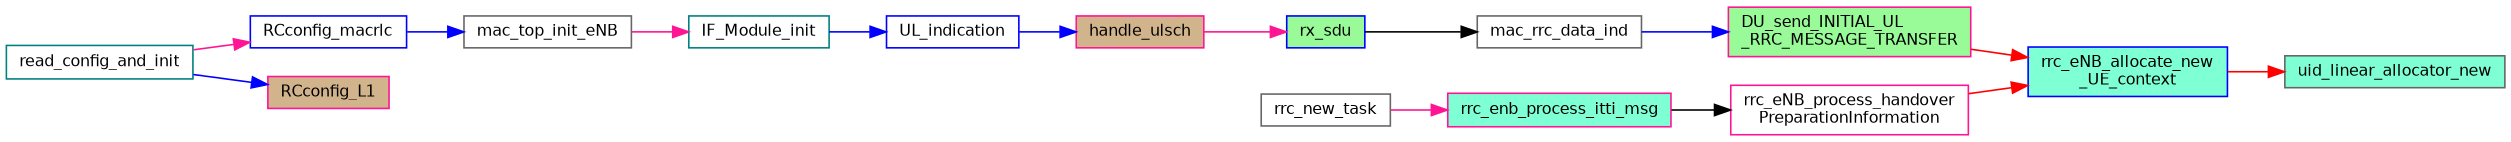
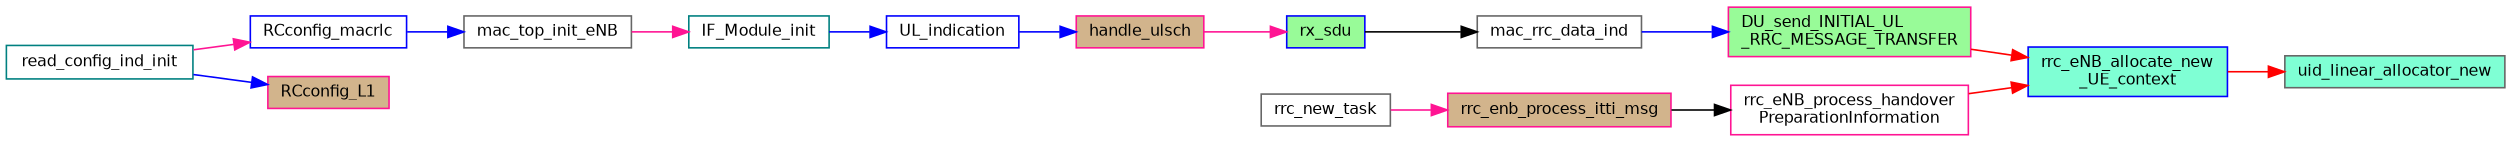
(100, 62) -> (100, 62)
(1559, 110) -> (1559, 110)
